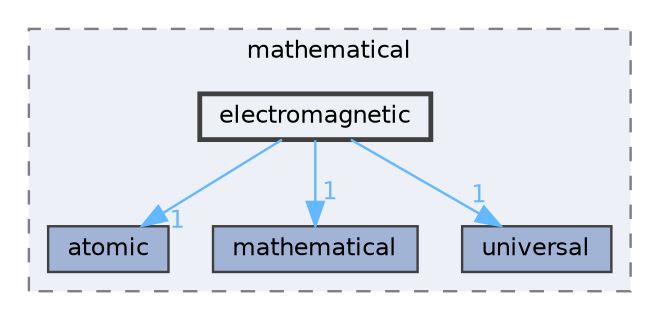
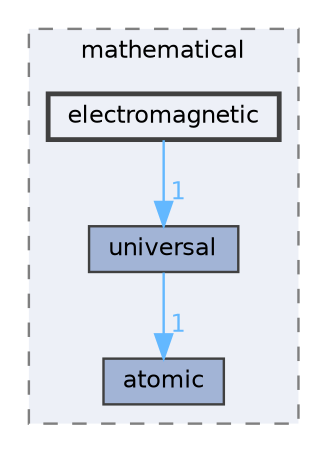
(222, 176) -> (164, 303)
(315, 249) -> none
